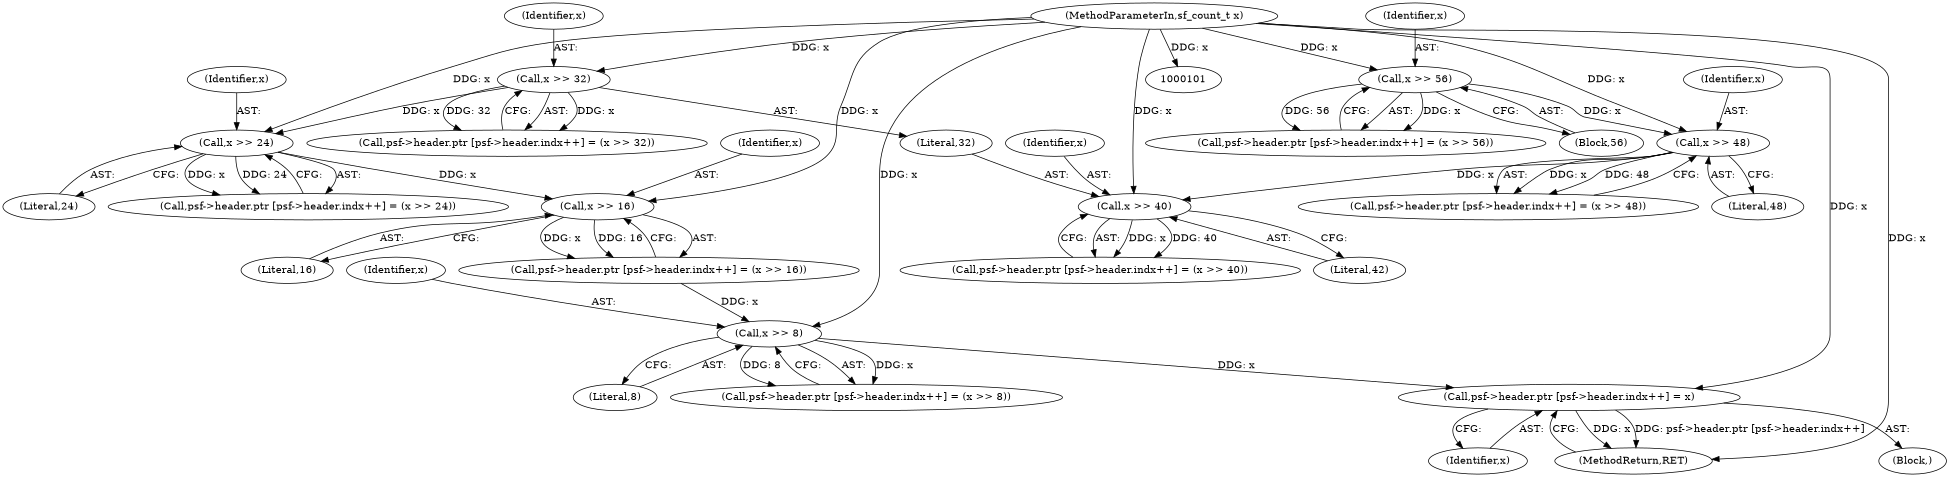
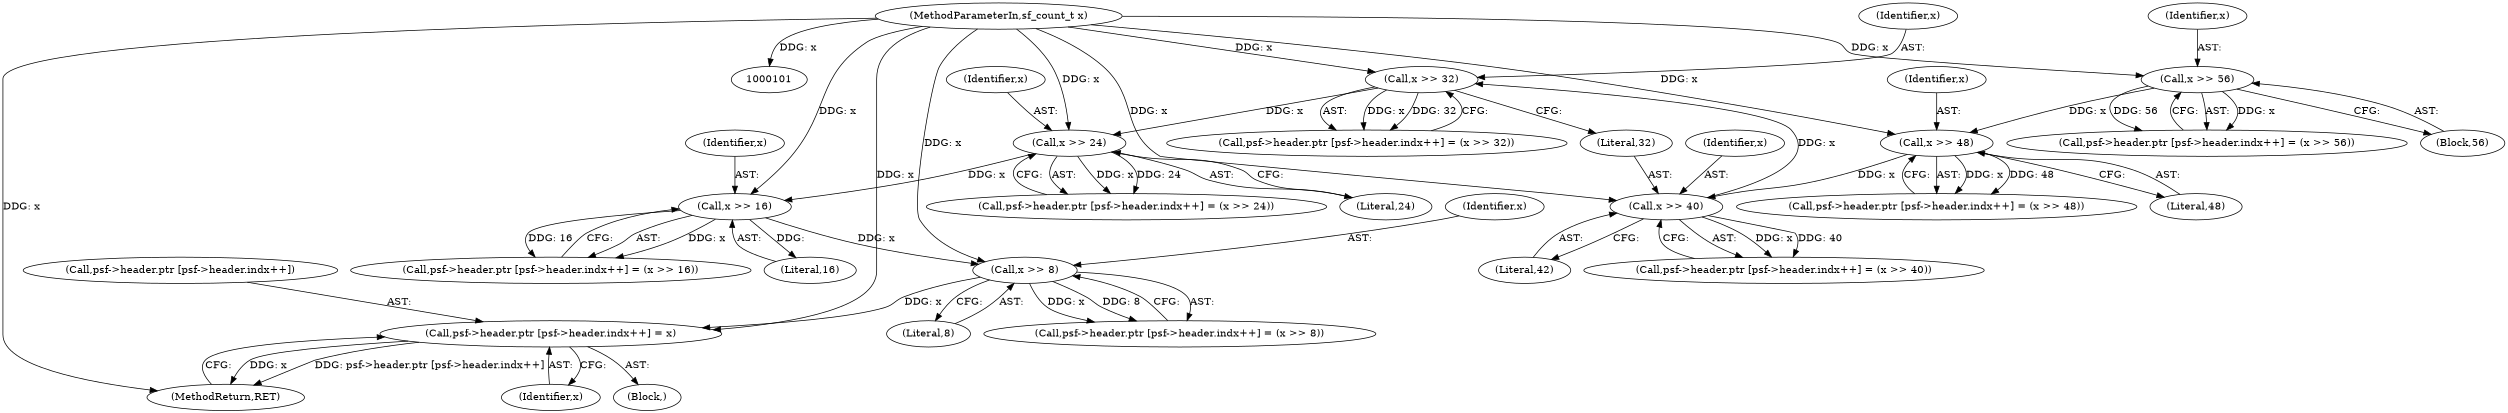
none -> (1702, 106)
(788, 111) -> (1551, 111)
(468, 239) -> (792, 239)
none -> (180, 270)
(712, 301) -> (867, 246)
